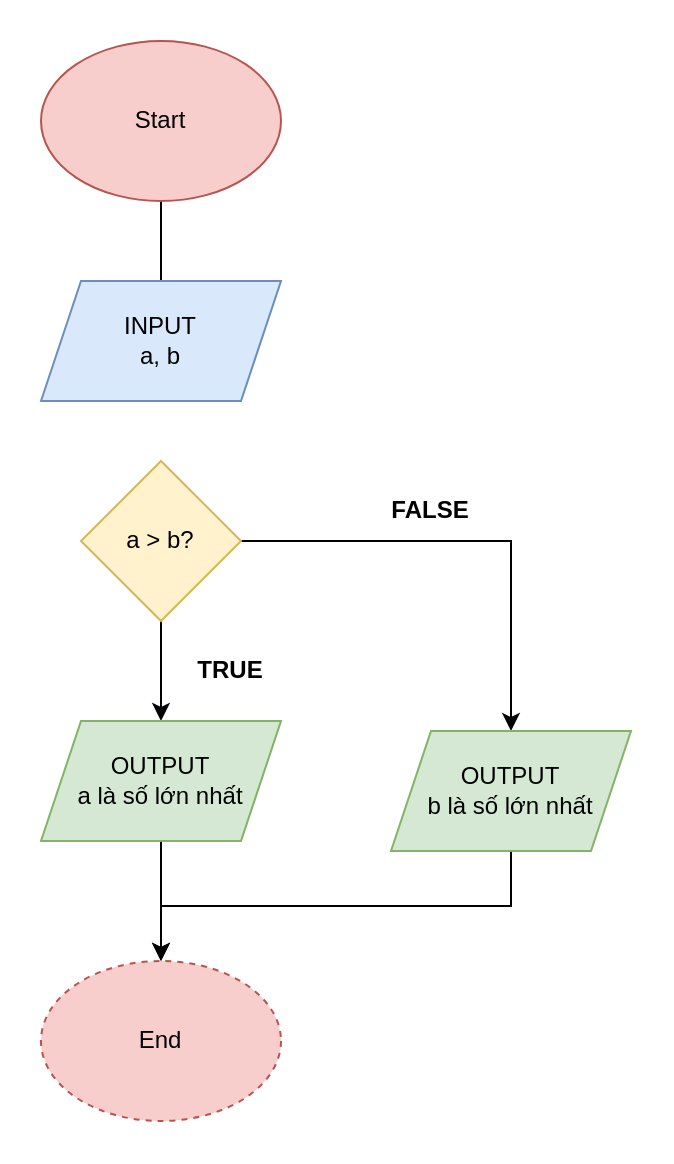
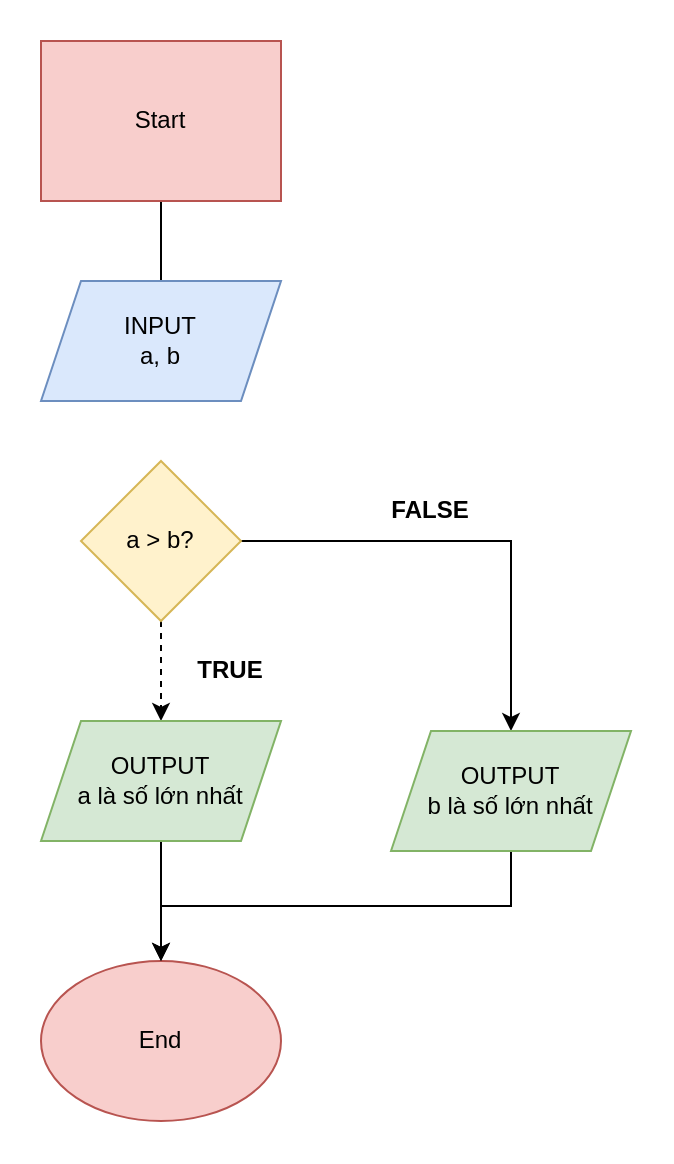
(161, 121) -> (161, 121)
(161, 665) -> (161, 665)
(161, 1041) -> (161, 1041)
